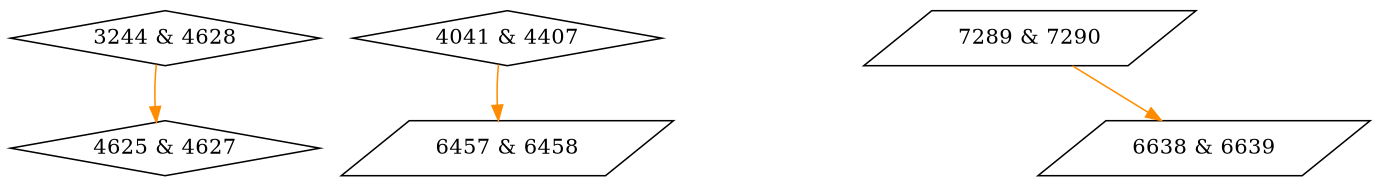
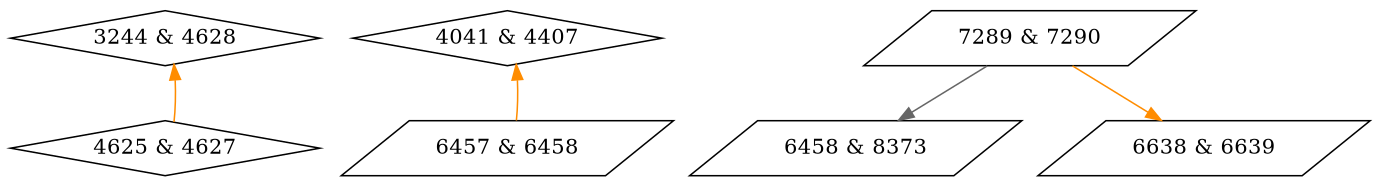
(155, 85) -> (175, 101)
(497, 85) -> (518, 100)
none -> (856, 148)
